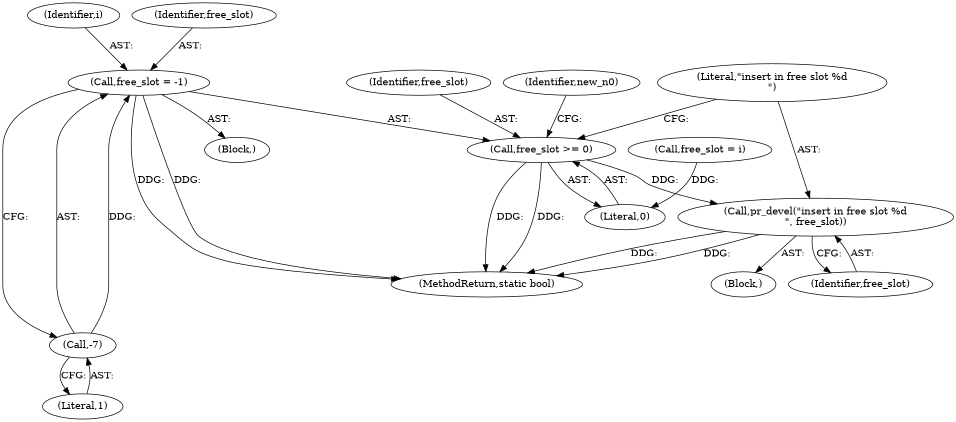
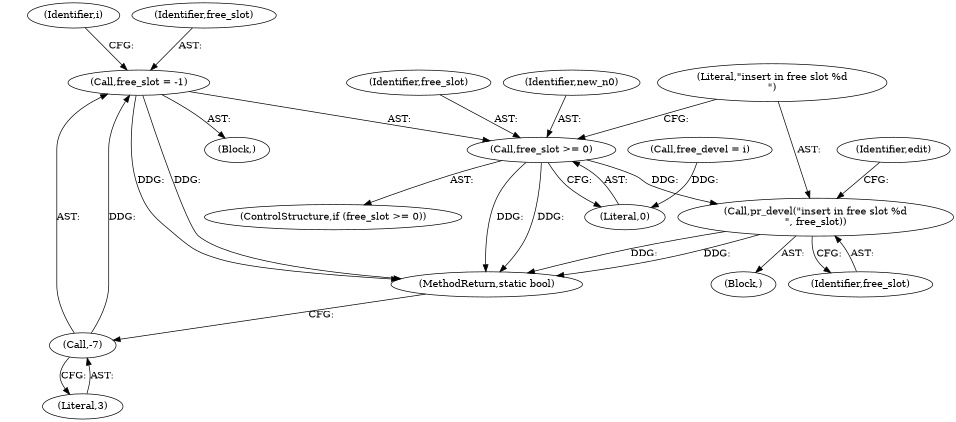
(123, 46) -> (123, 46)
(571, 119) -> (571, 119)
(700, 150) -> (700, 150)
none -> (894, 150)
(581, 180) -> (581, 180)
(3, 201) -> (273, 317)
none -> (333, 217)
(83, 406) -> (83, 406)
